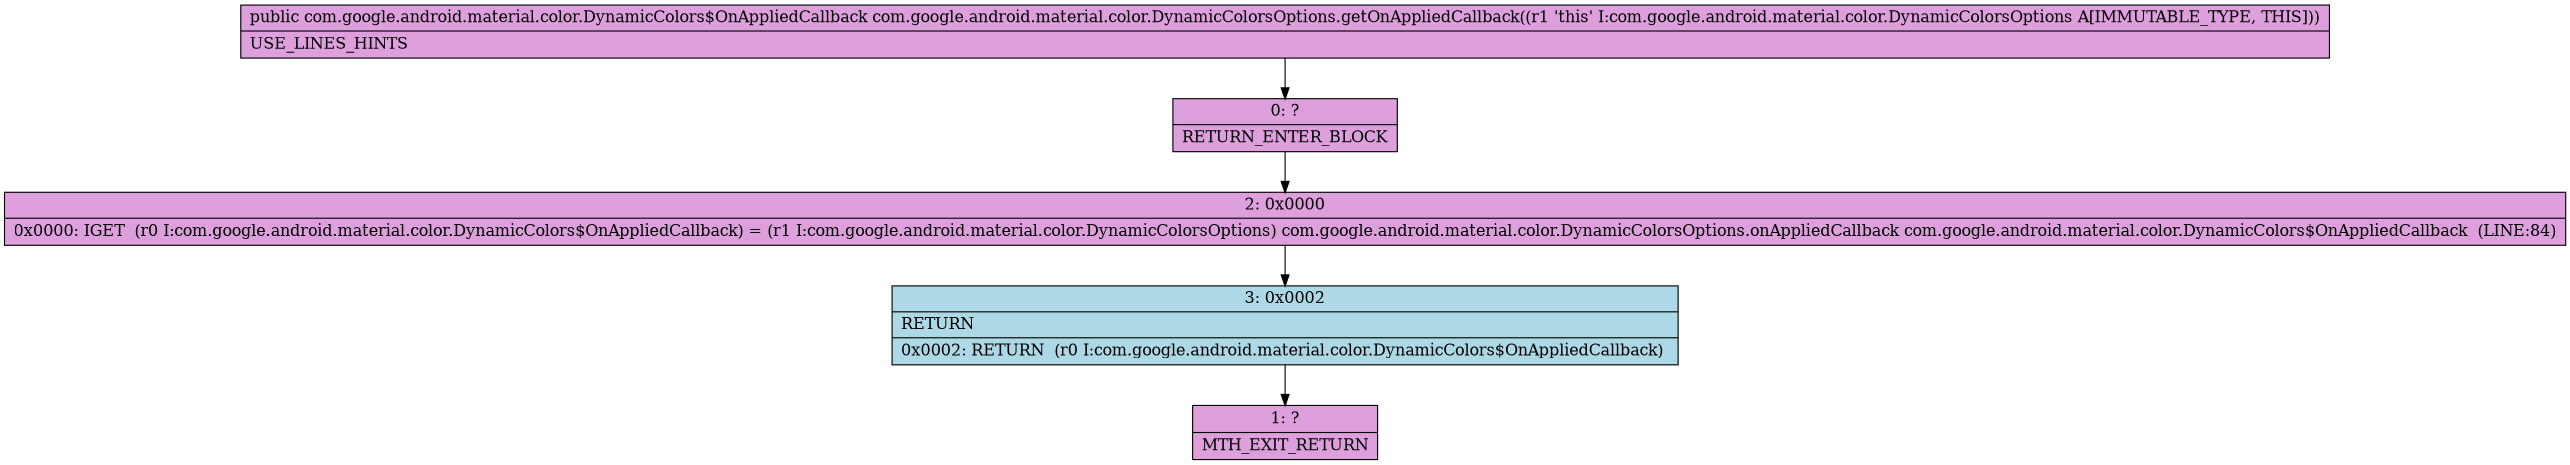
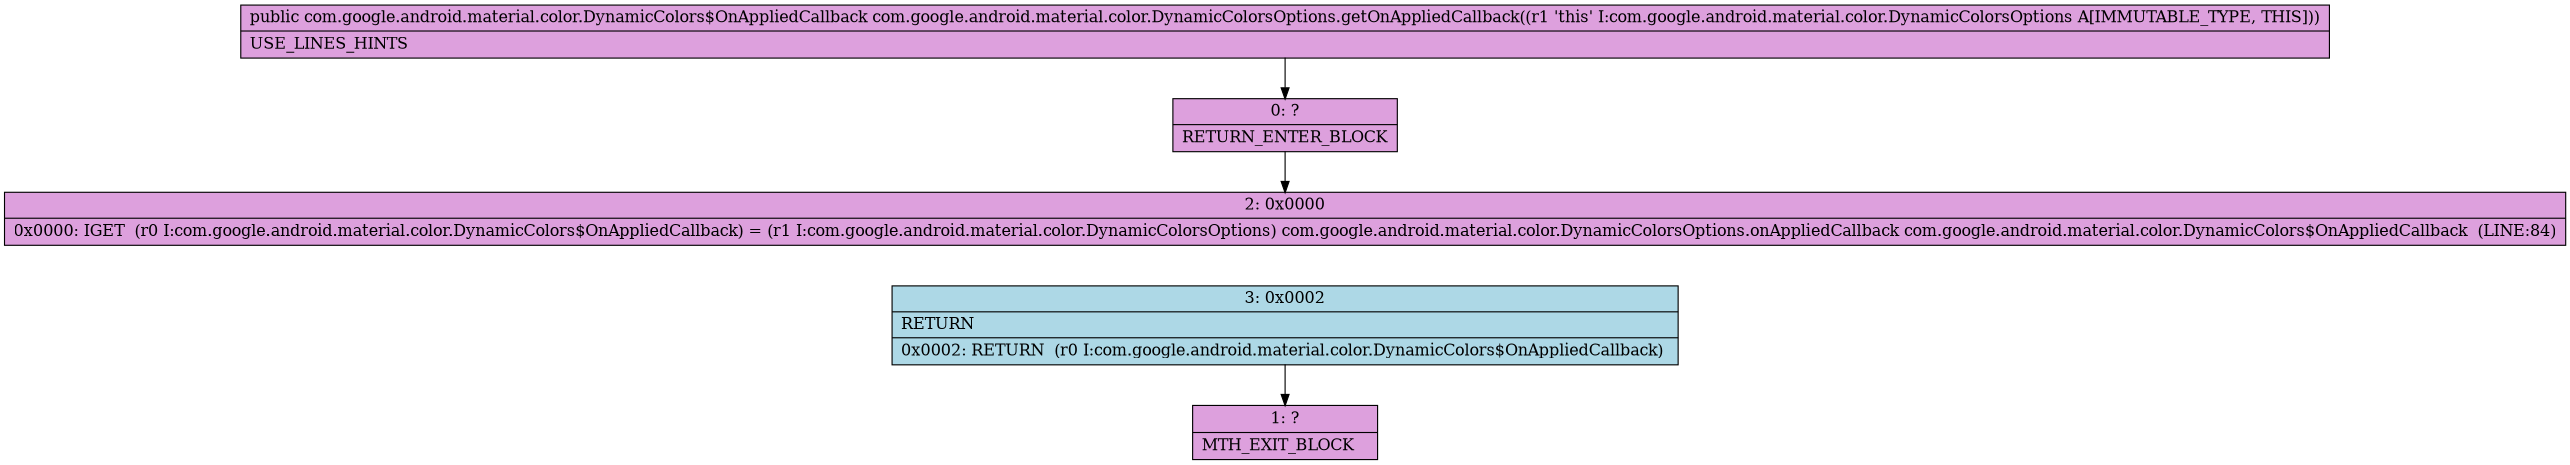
(1285, 260) -> none
(1285, 445) -> (1278, 445)
